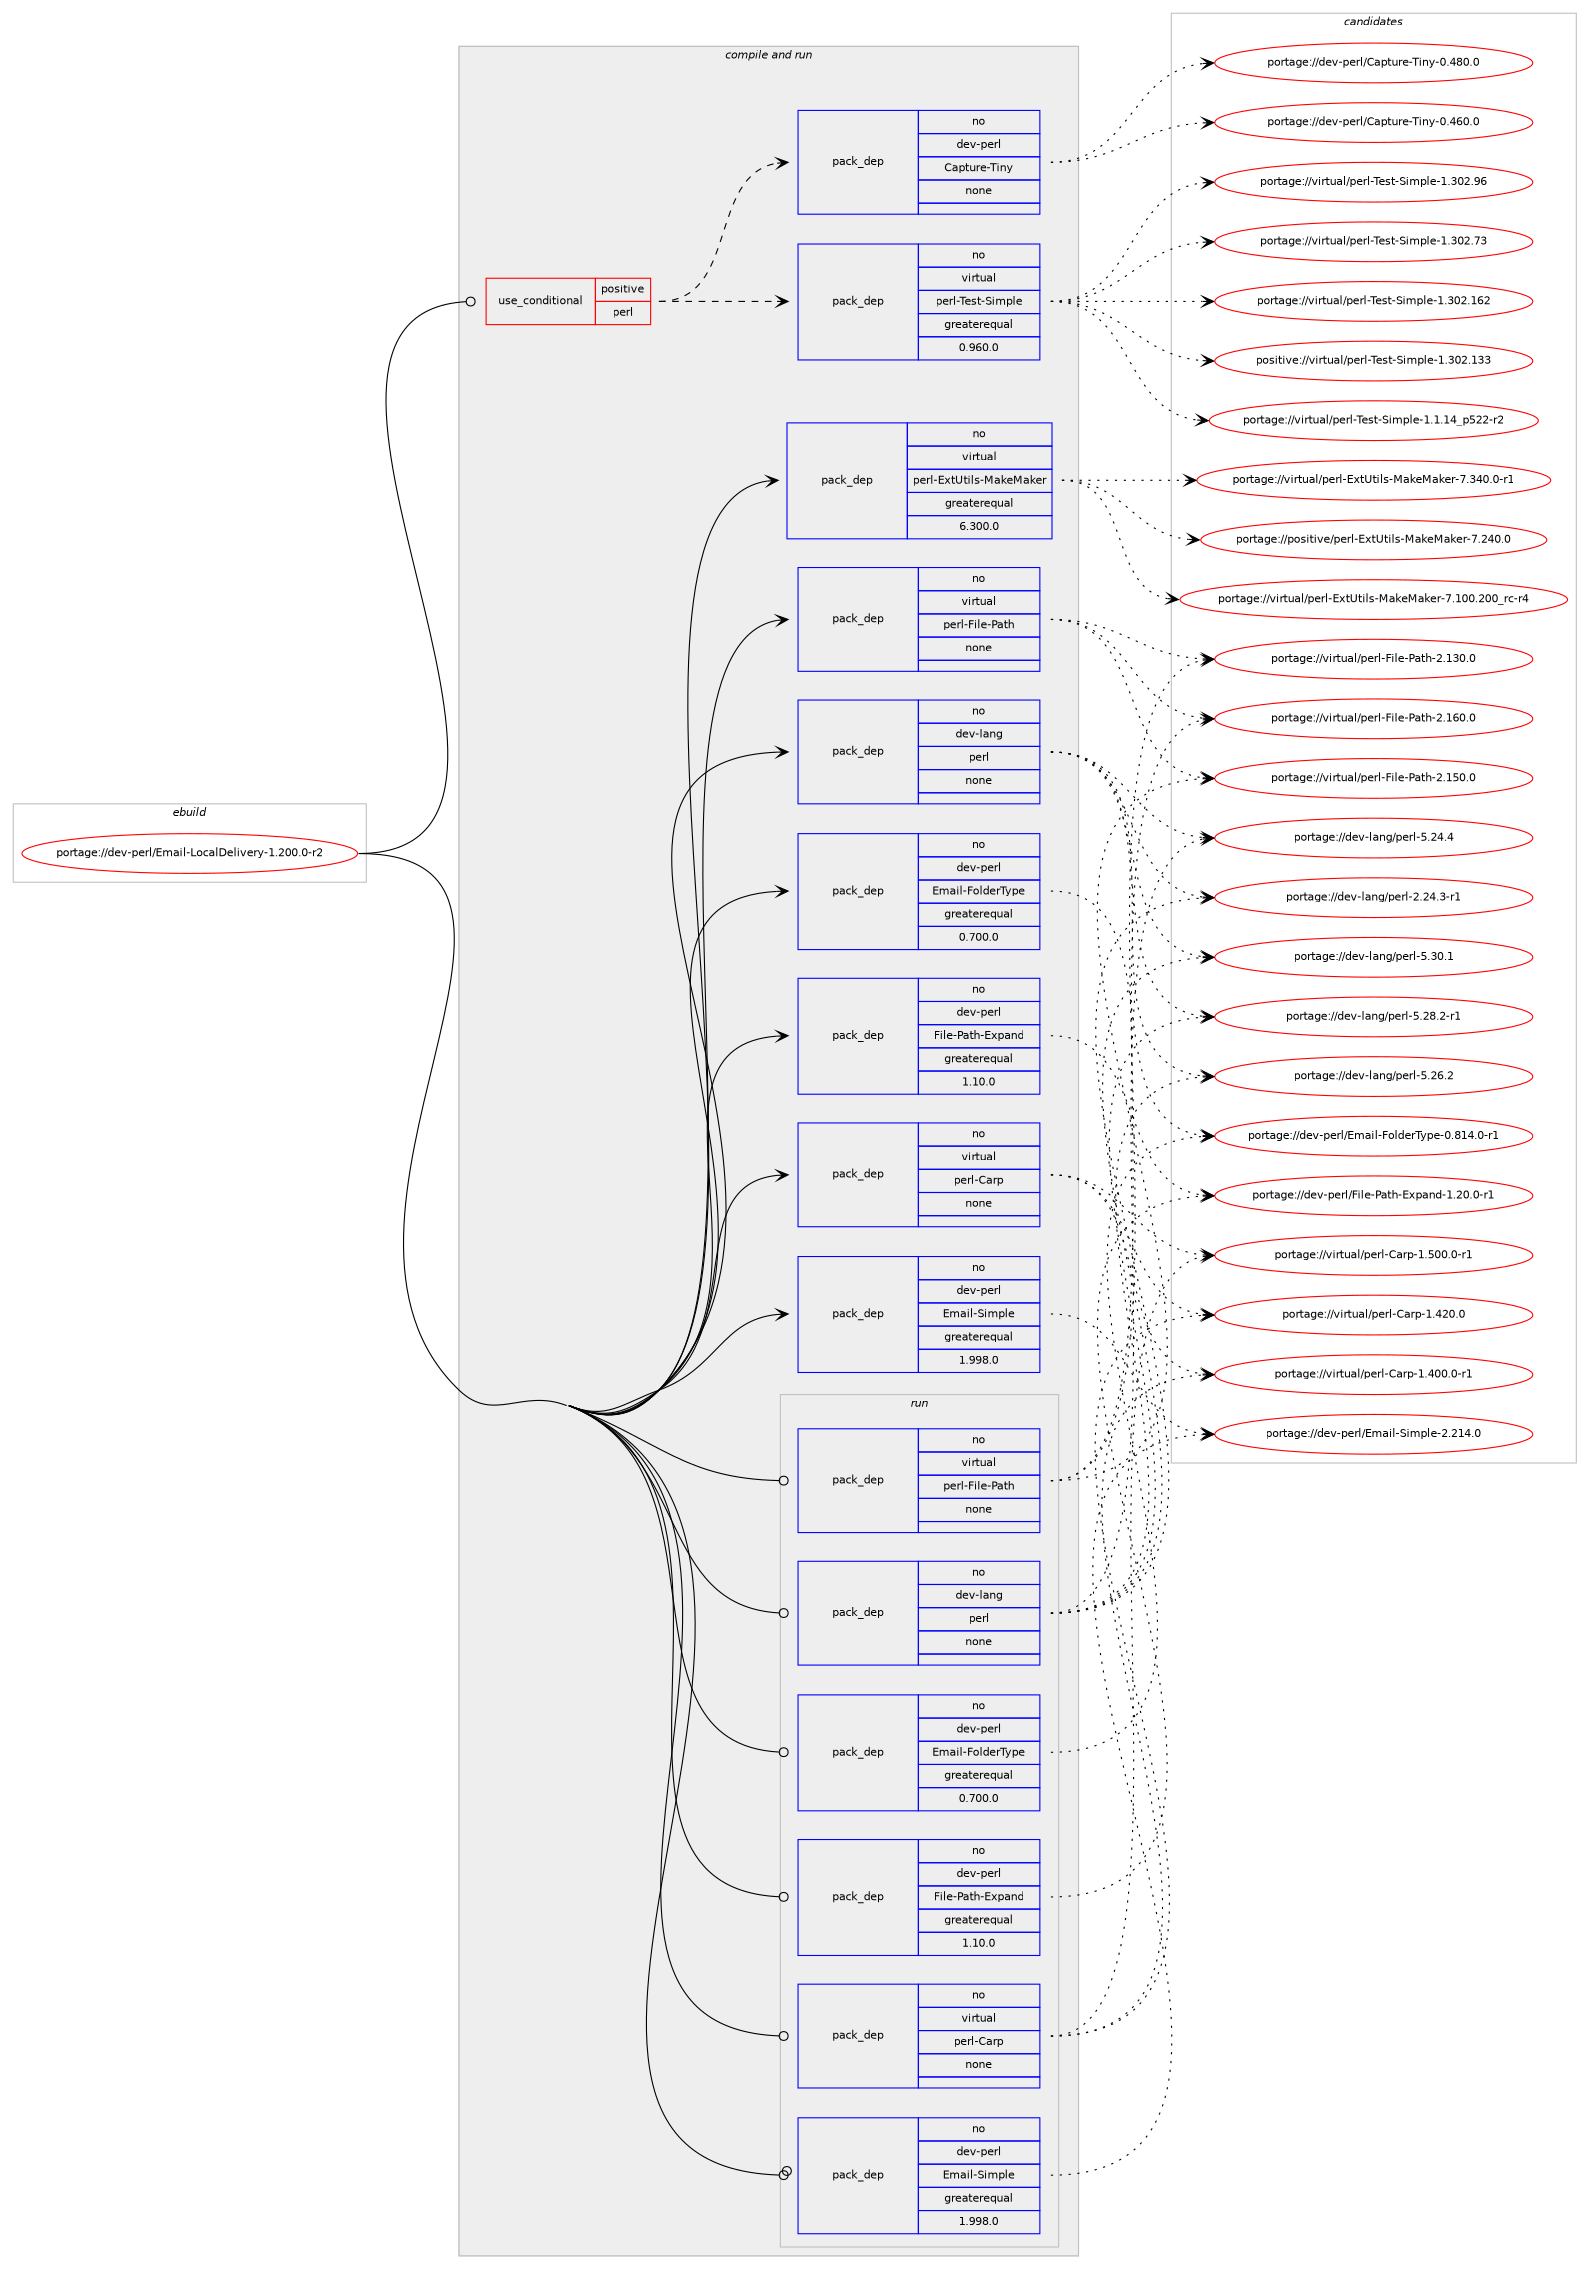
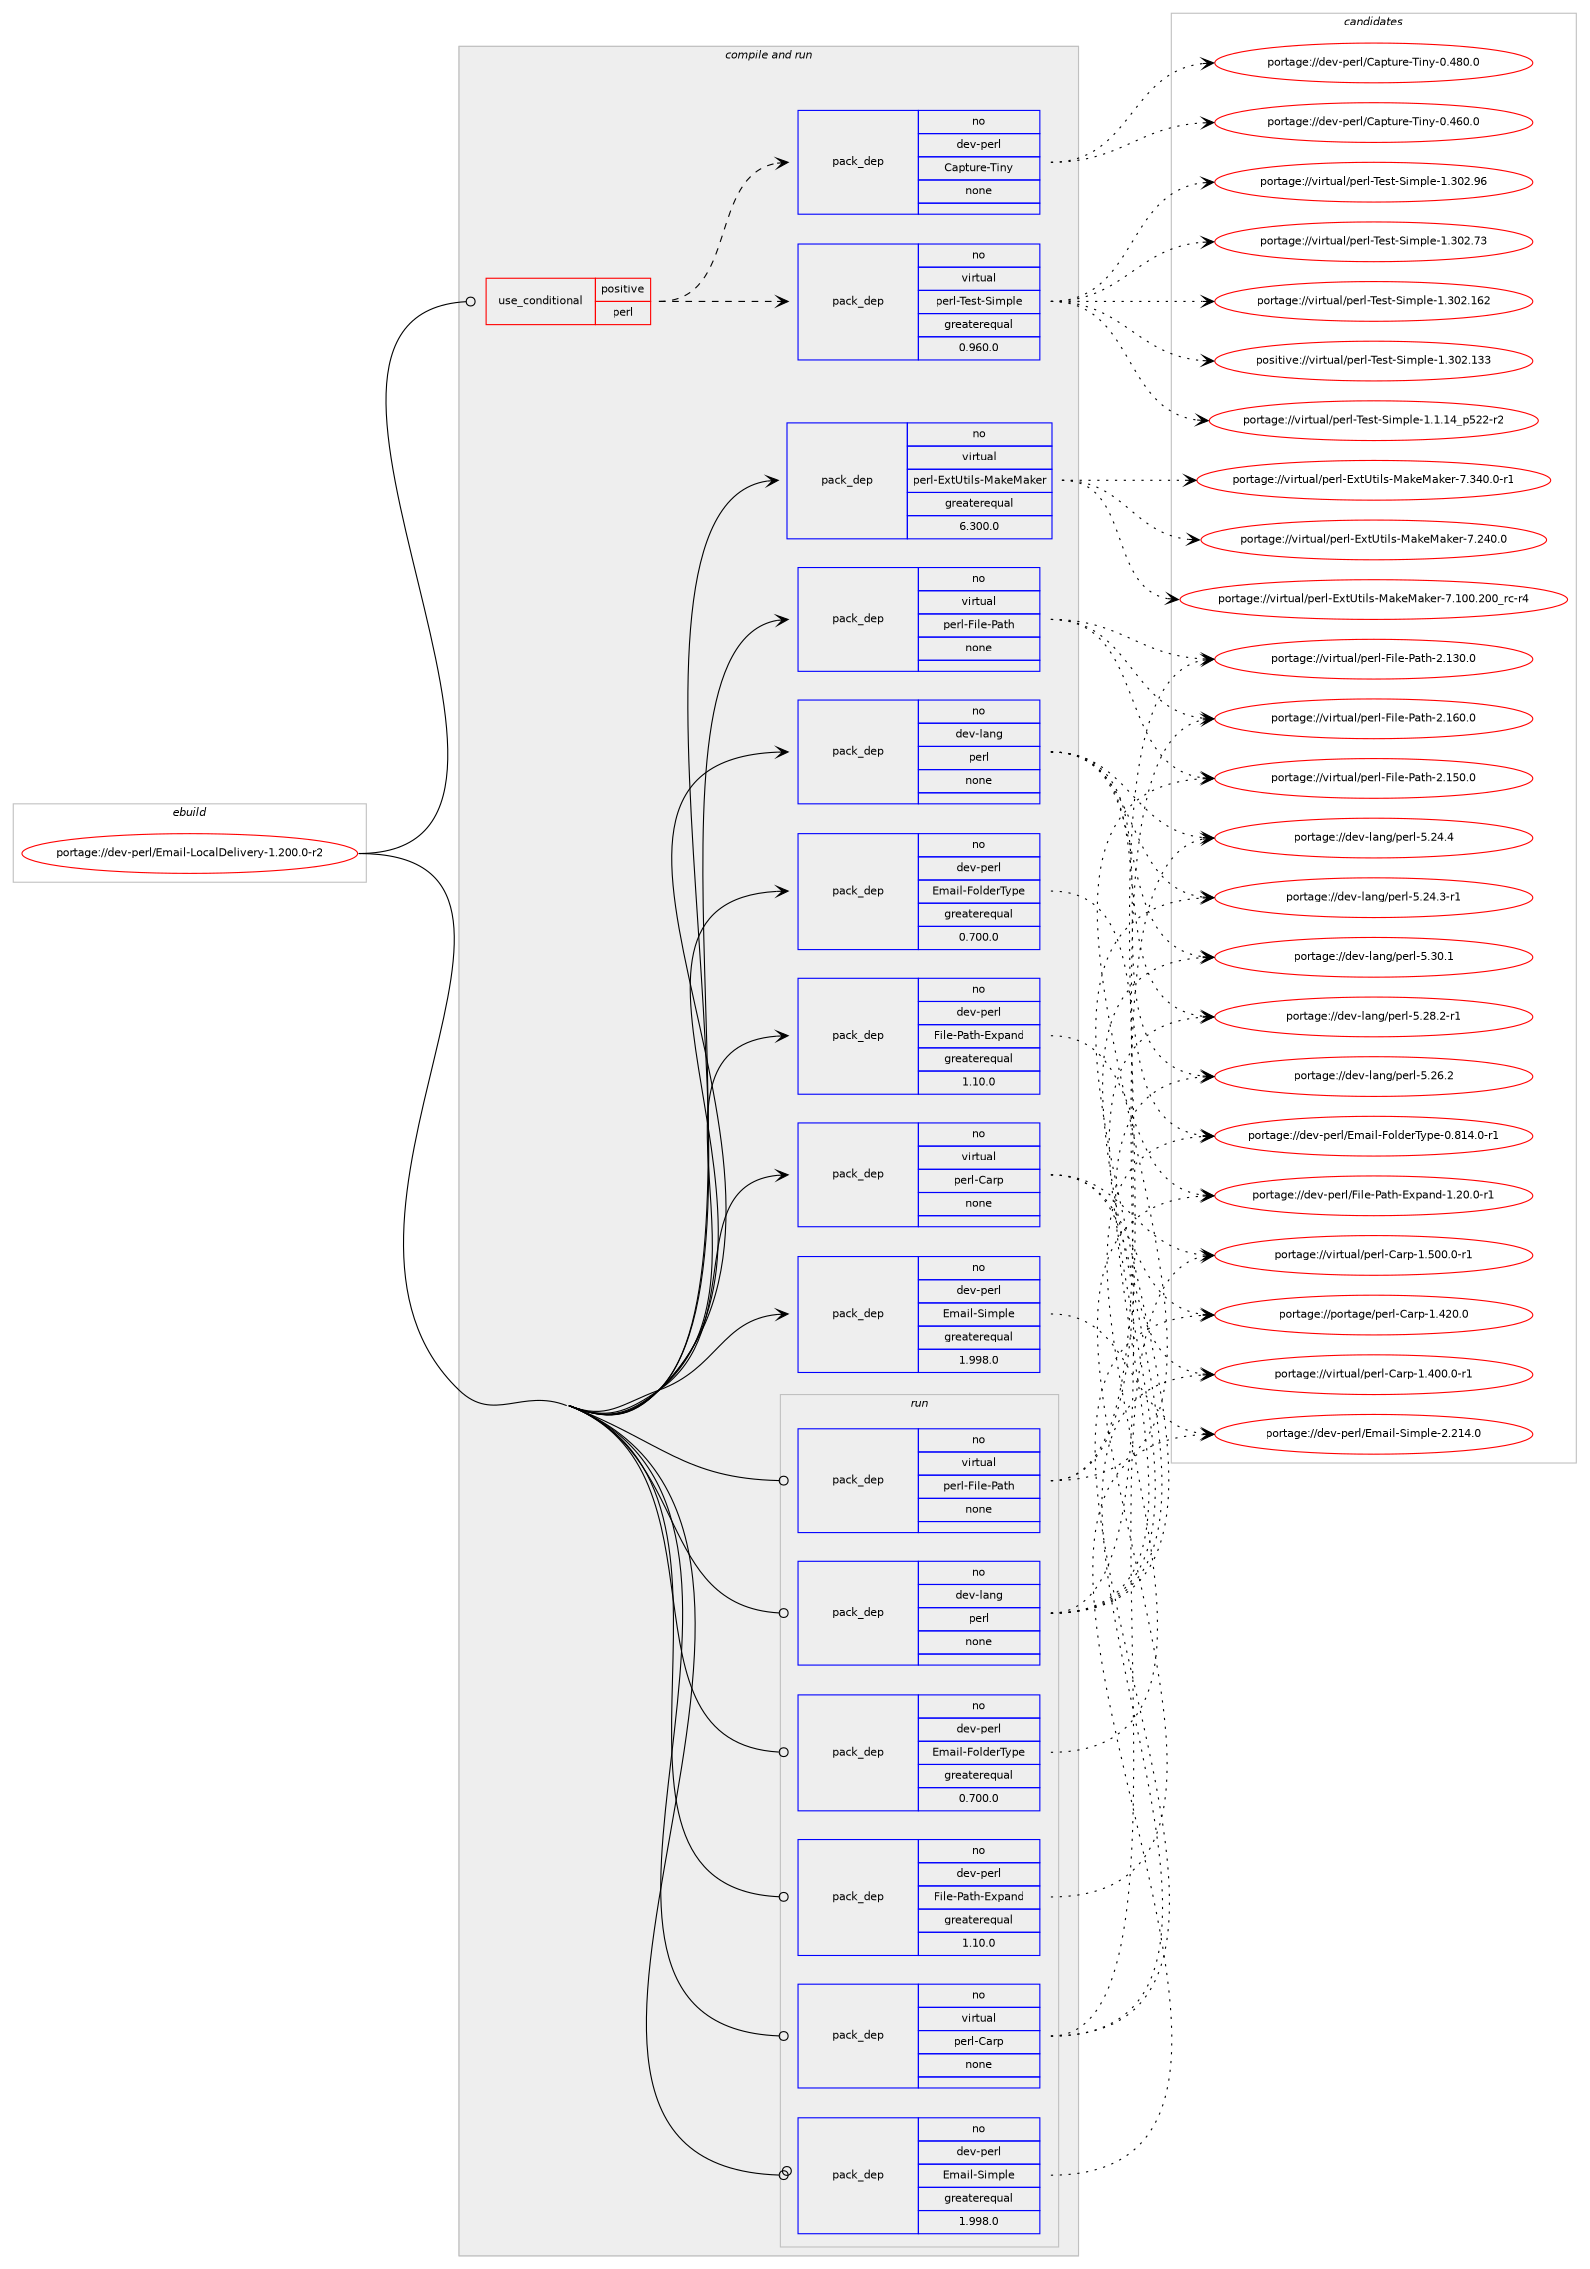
(1374, 540) -> (1374, 540)
(1374, 898) -> (1374, 898)
(1374, 1315) -> (1374, 1315)
